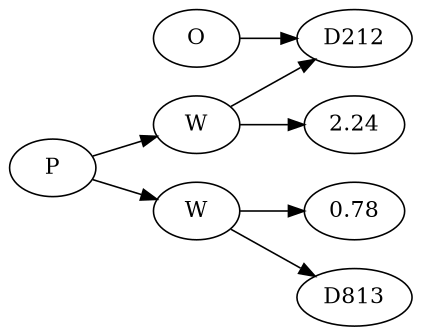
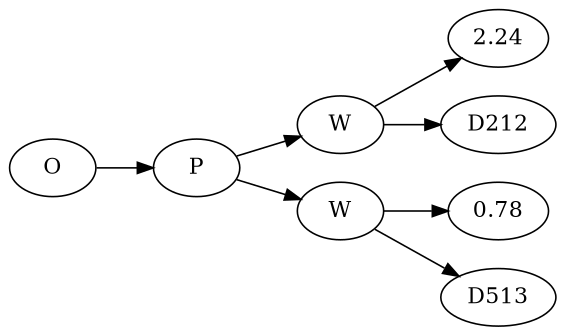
(260, 38) -> (117, 168)
(354, 297) -> (498, 297)
